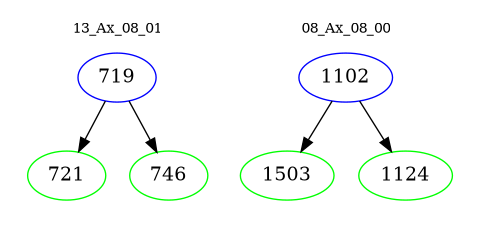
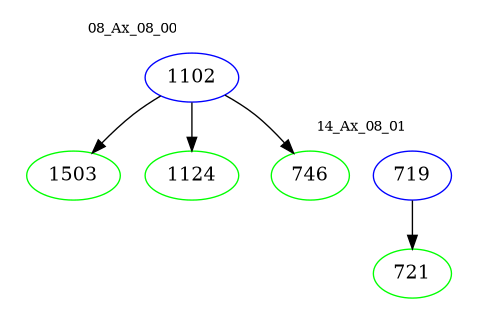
(118, 29) -> (361, 127)
(140, 120) -> (268, 127)
